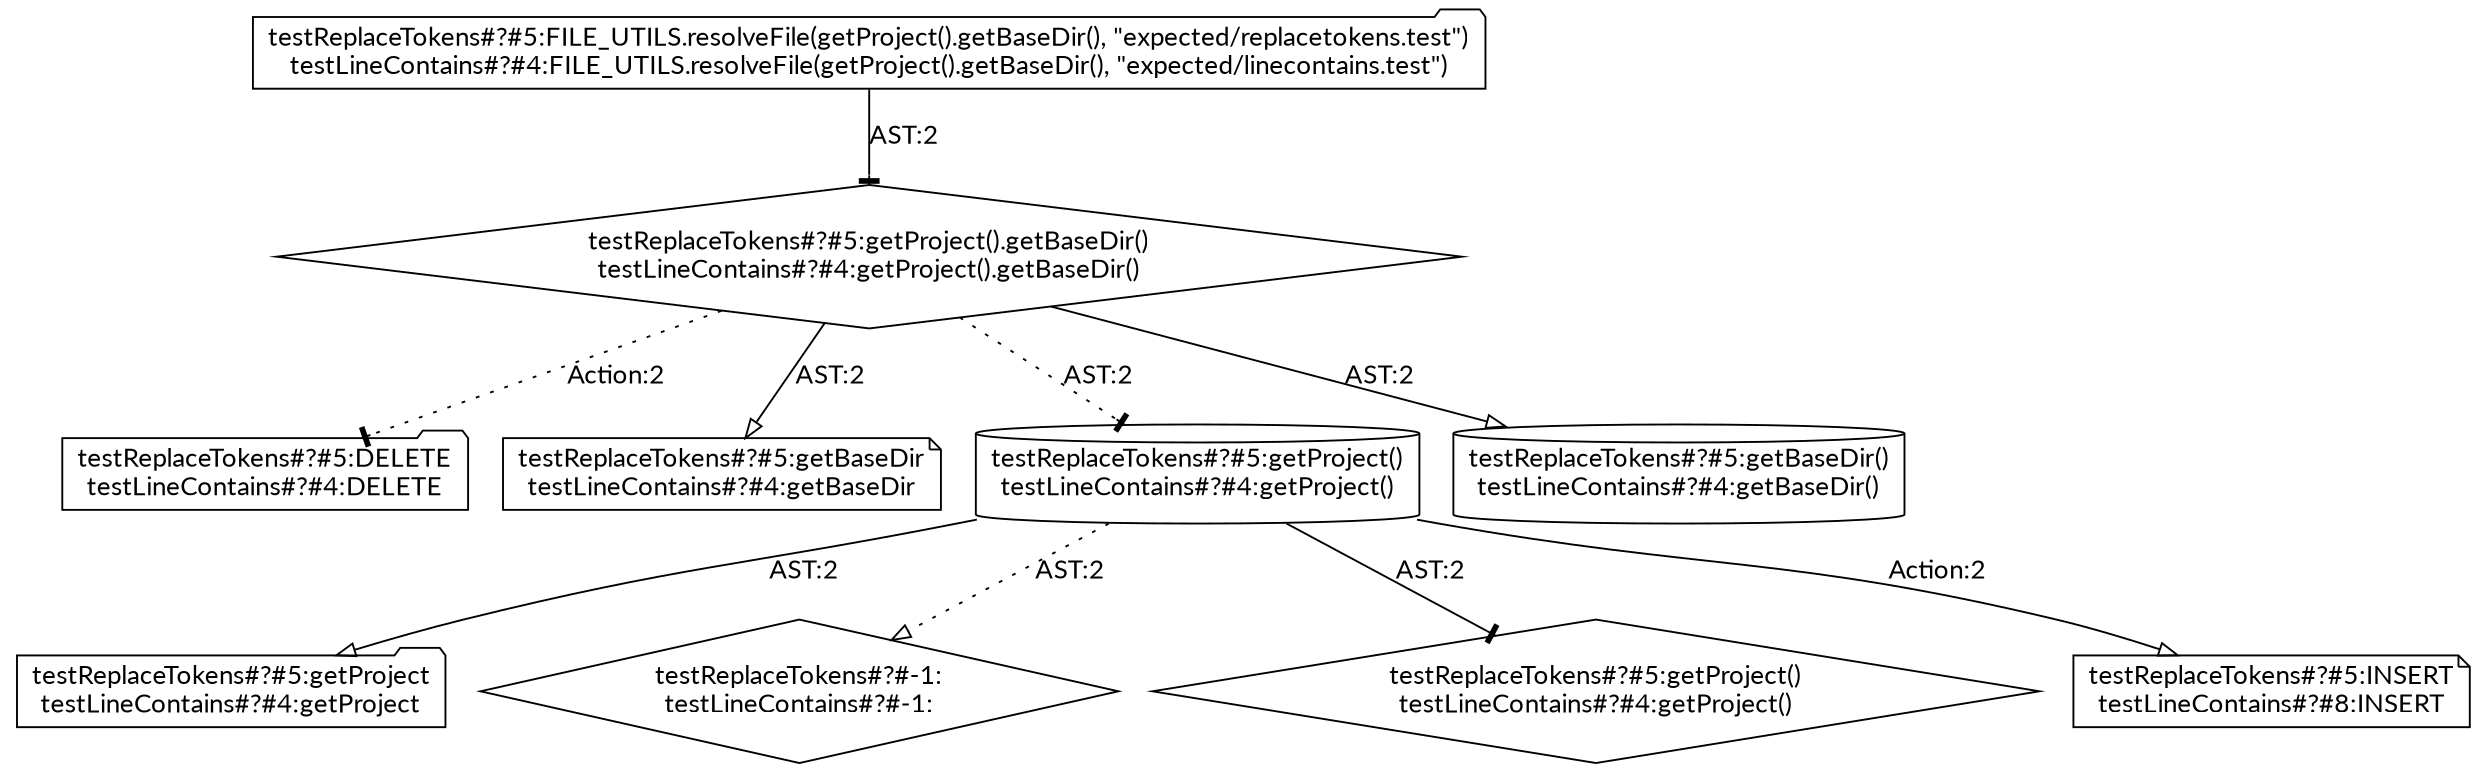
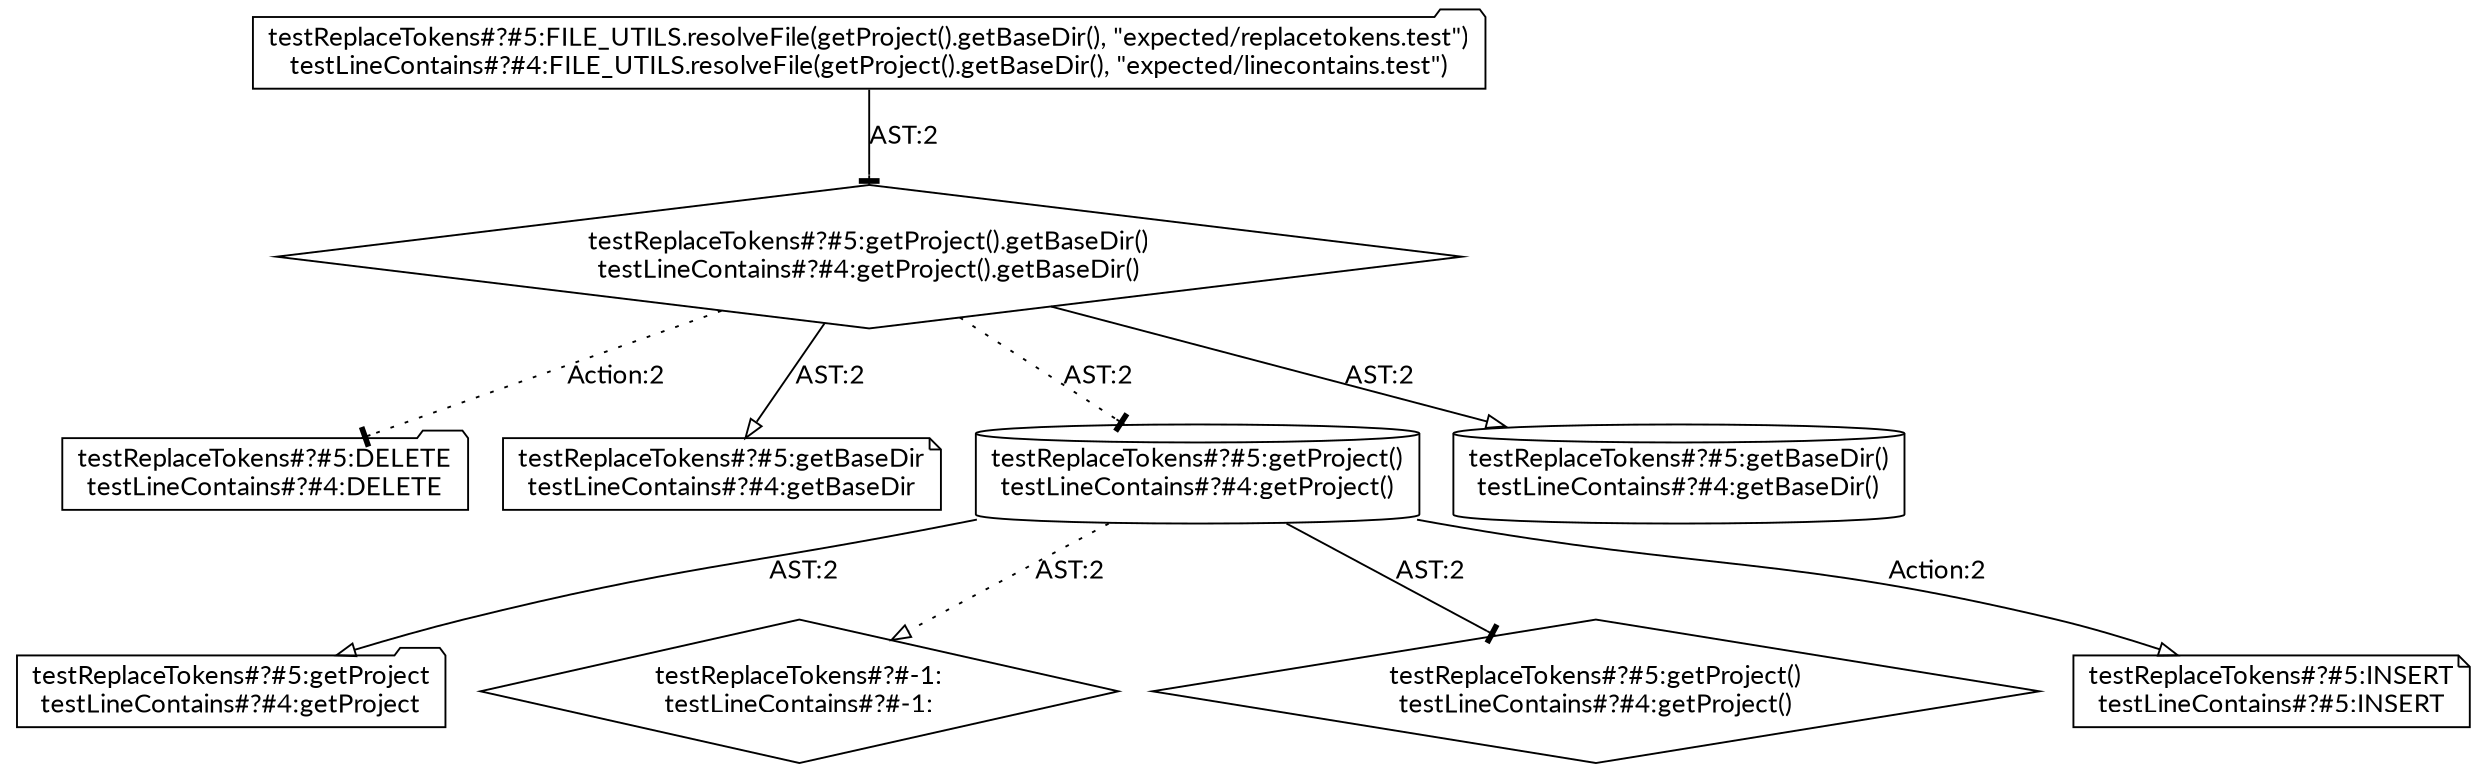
(2272, 691) -> (2272, 691)
